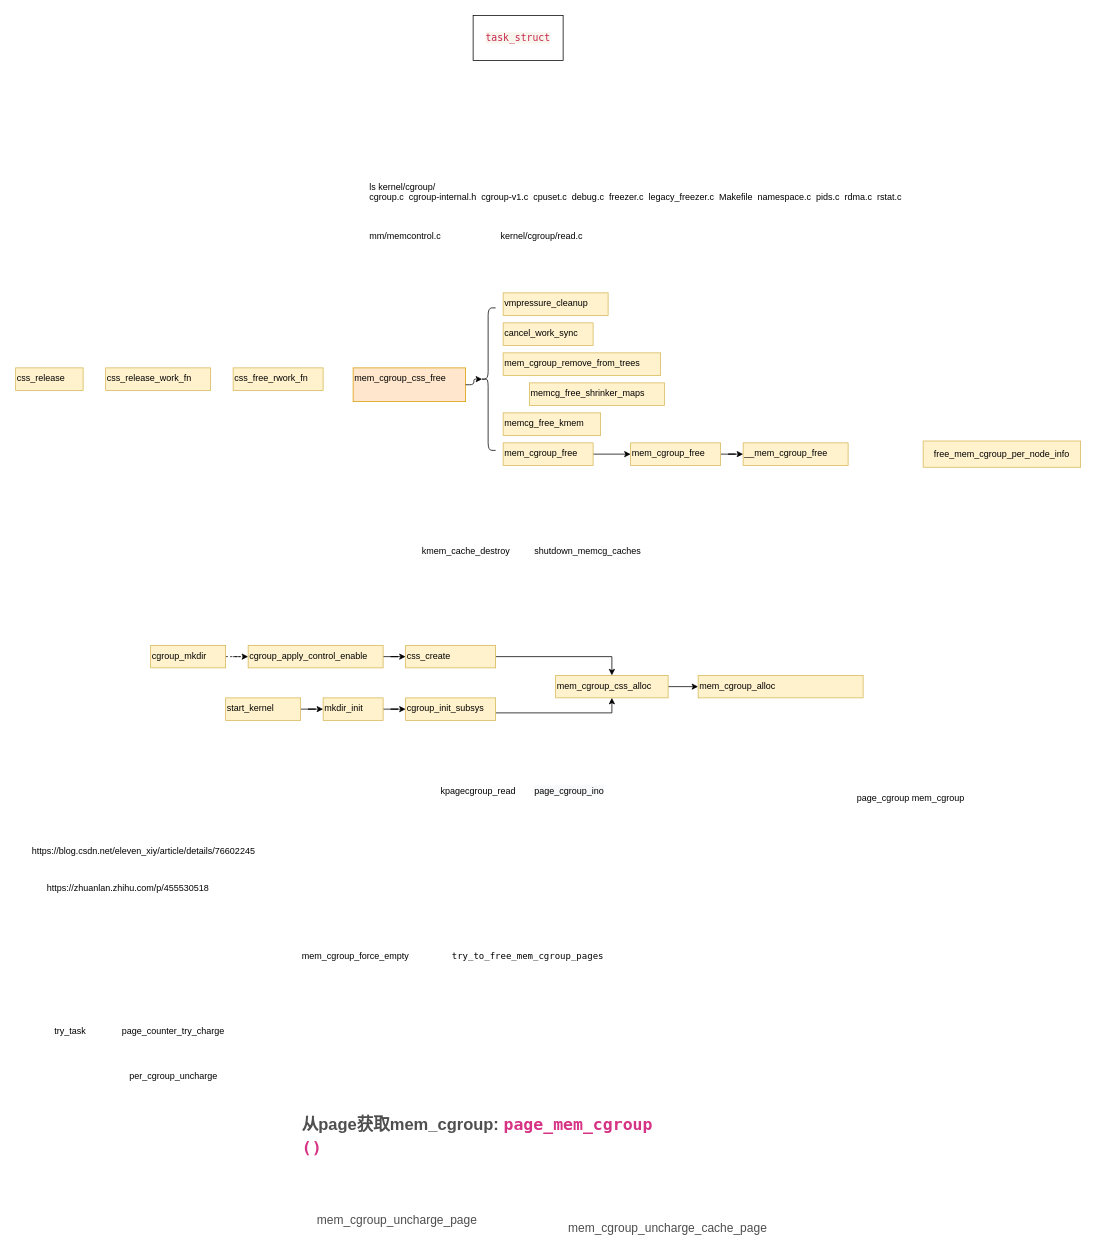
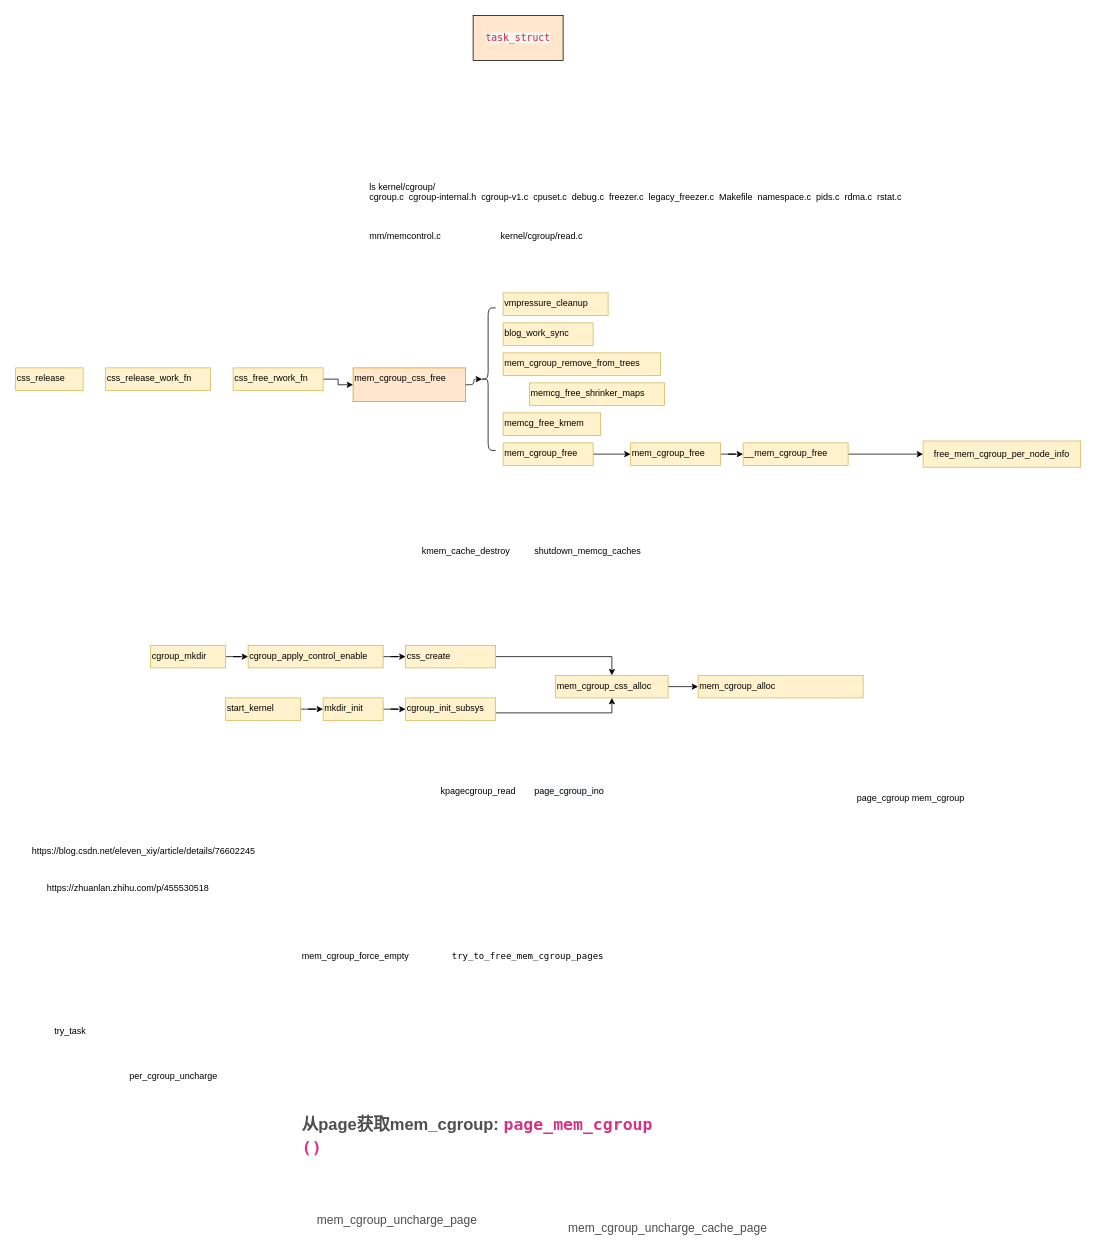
(518, 38) -> (518, 38)
(544, 334) -> (538, 334)
none -> (339, 385)
none -> (916, 454)
(239, 657) -> (239, 657)
(180, 1032) -> none
